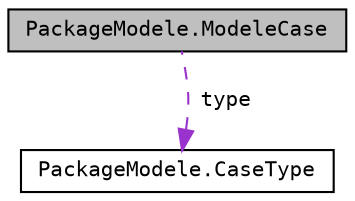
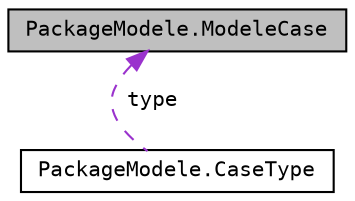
(188, 90) -> (114, 112)
